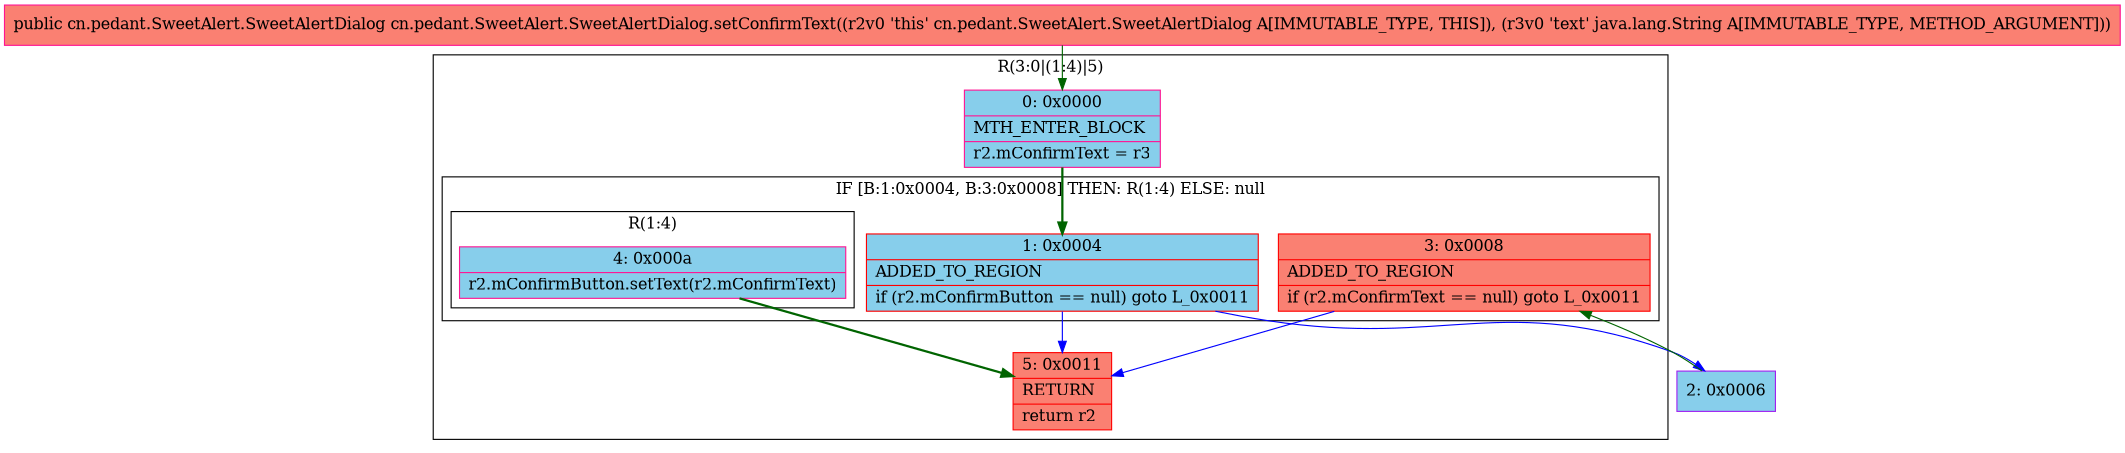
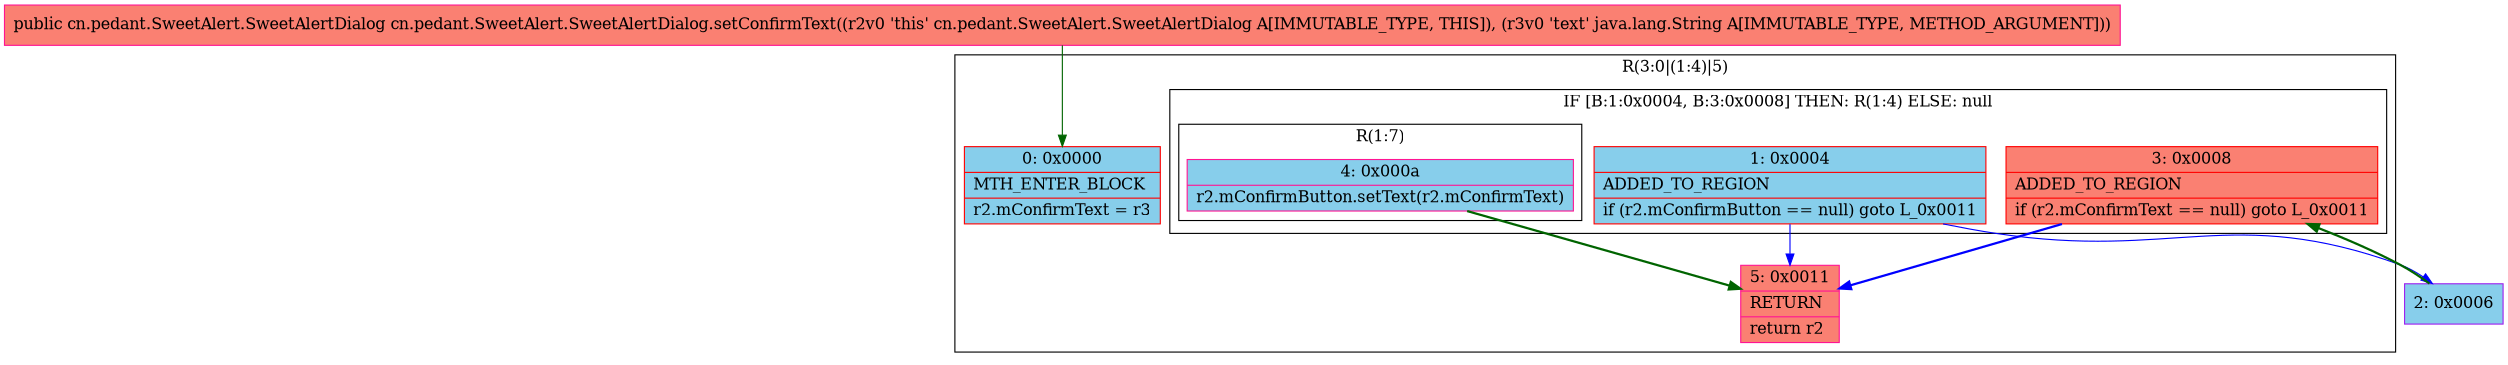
(1062, 129) -> (1062, 185)
(1062, 195) -> none
(653, 224) -> (1380, 137)
(1634, 333) -> (2361, 246)
(1228, 342) -> (1956, 255)
(1062, 391) -> (1790, 304)
